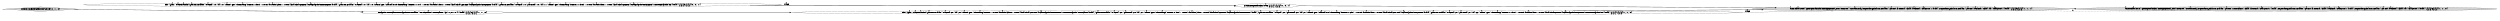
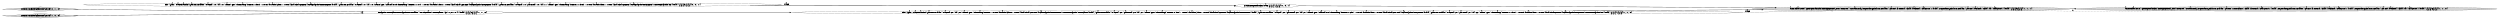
none -> (40, 16)
